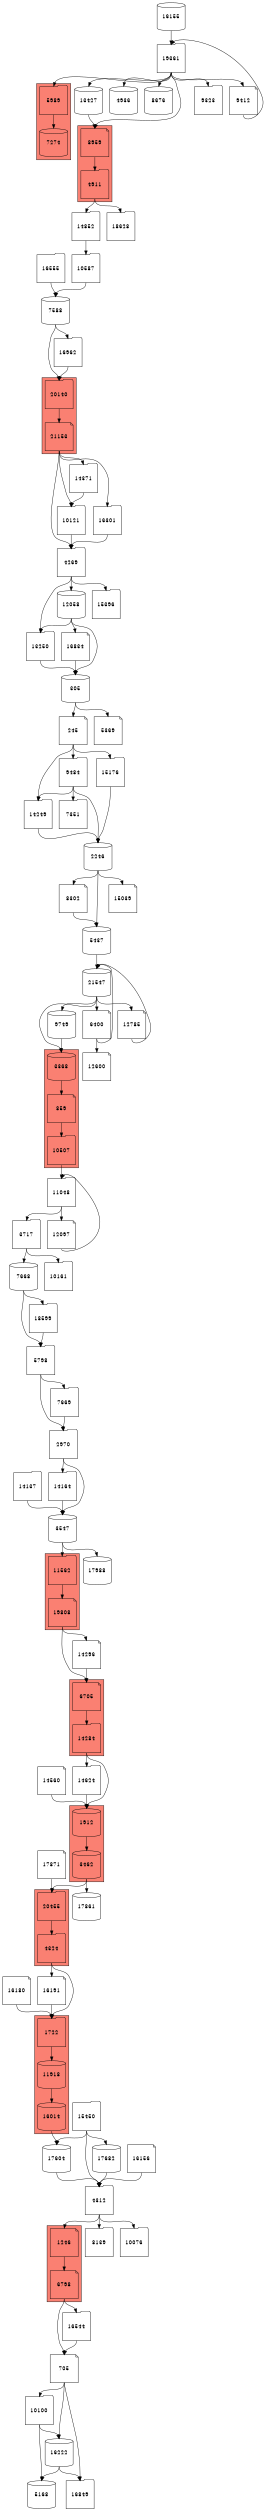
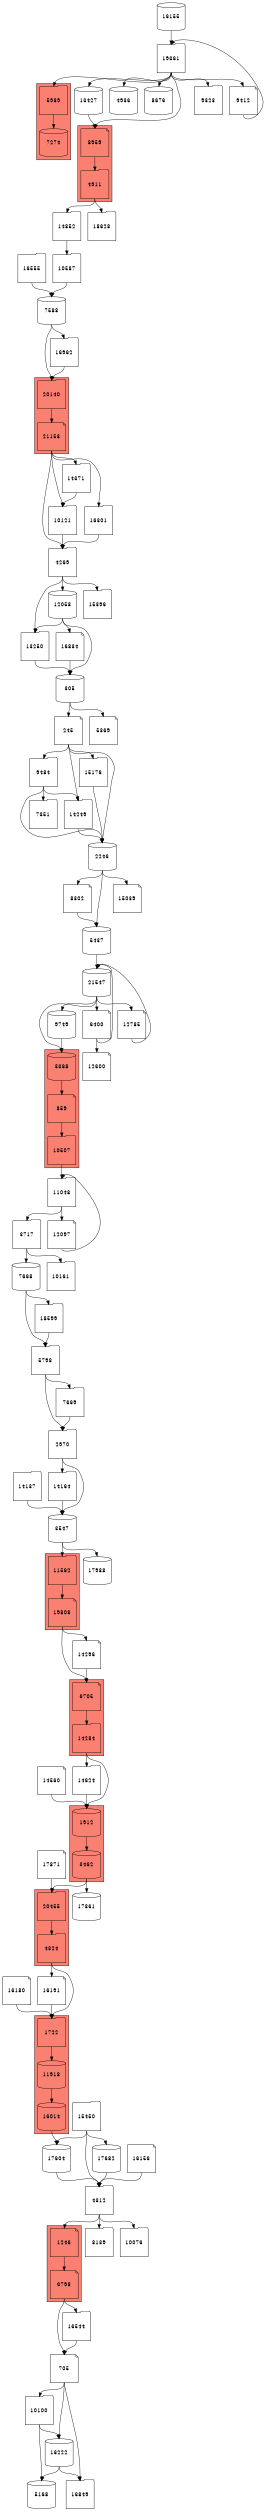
none -> (113, 774)
